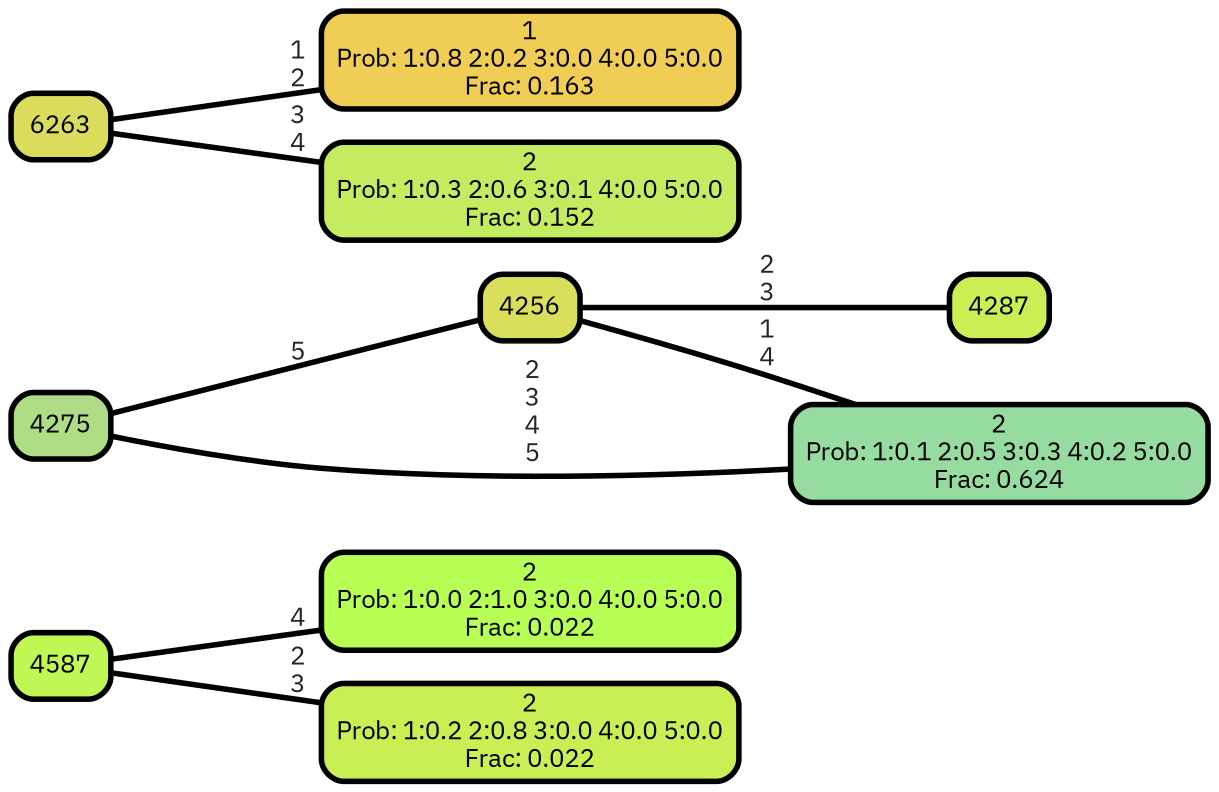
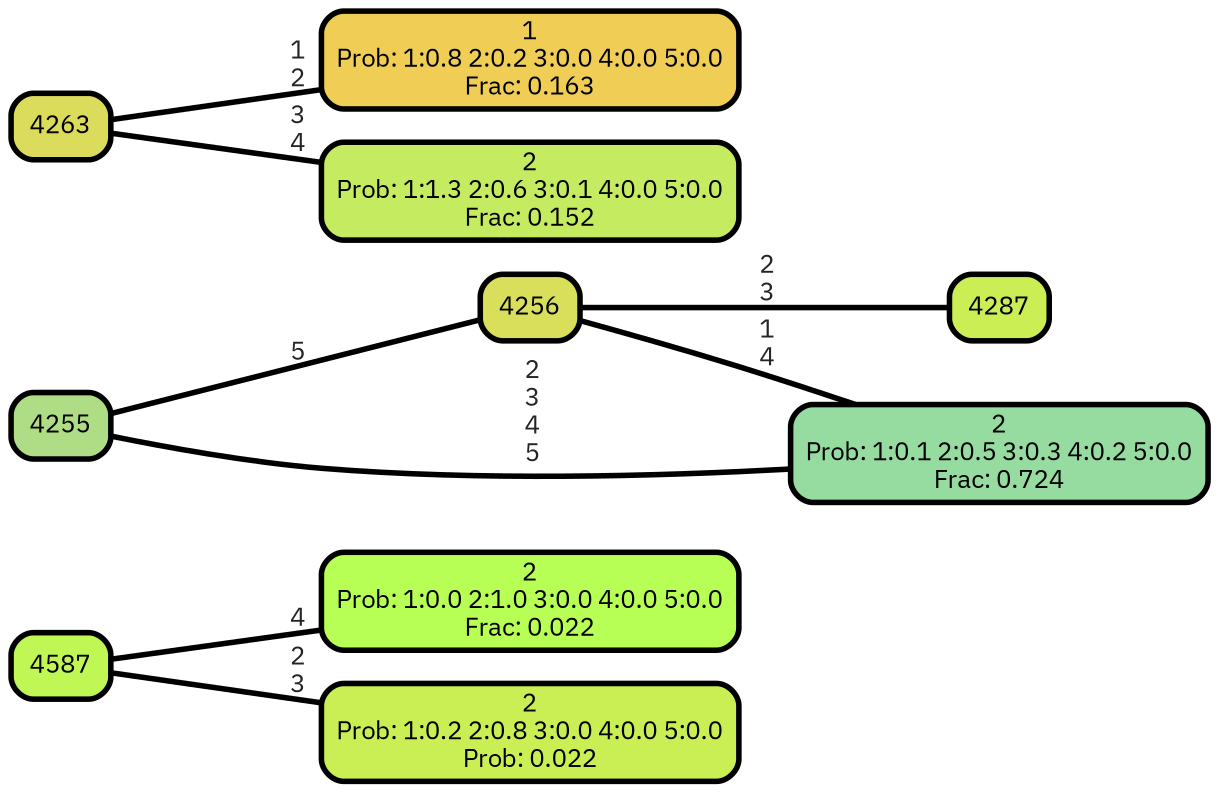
(61, 127) -> (61, 127)
(530, 191) -> (530, 191)
(61, 426) -> (61, 426)
(999, 453) -> (999, 453)
(530, 732) -> (530, 732)
